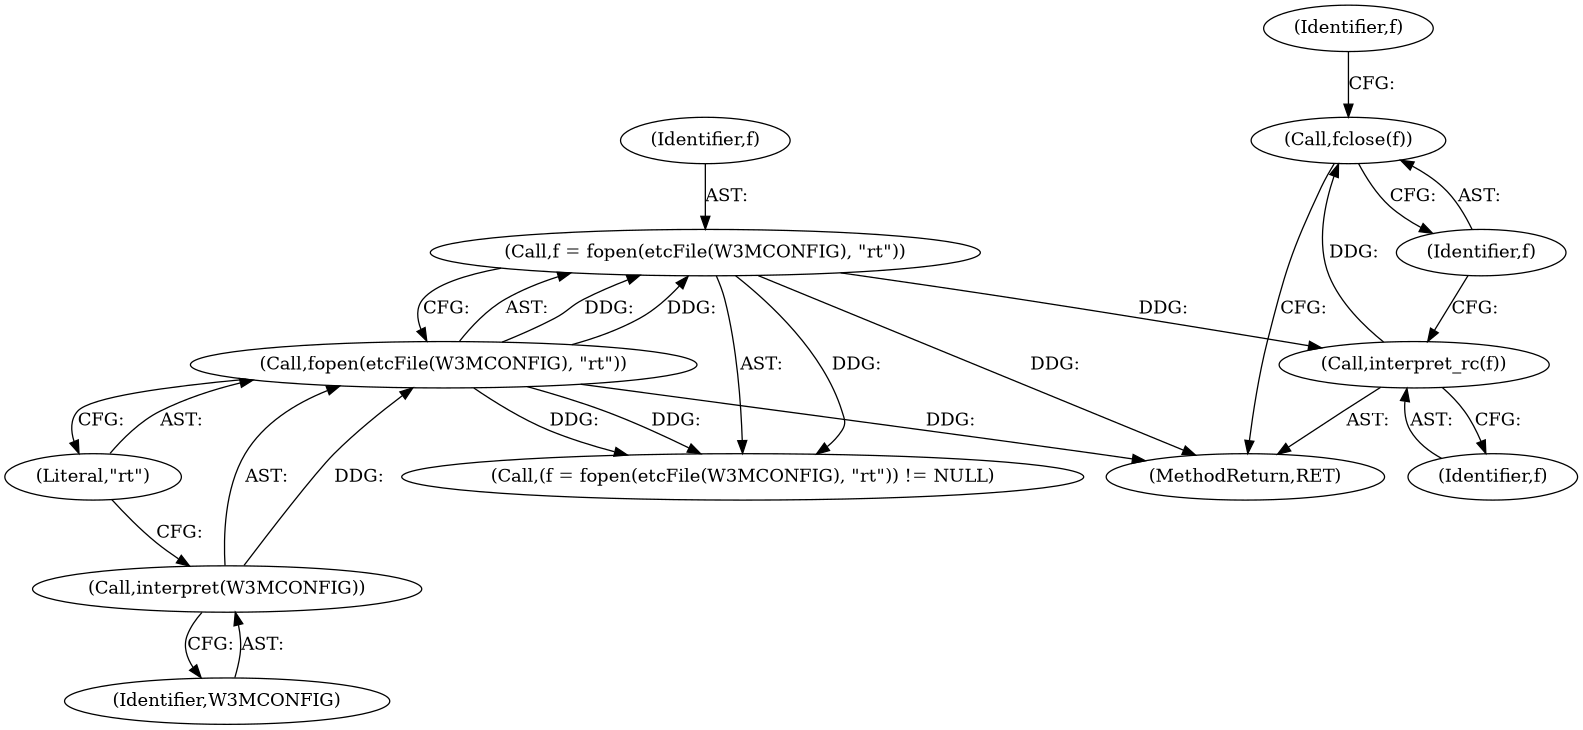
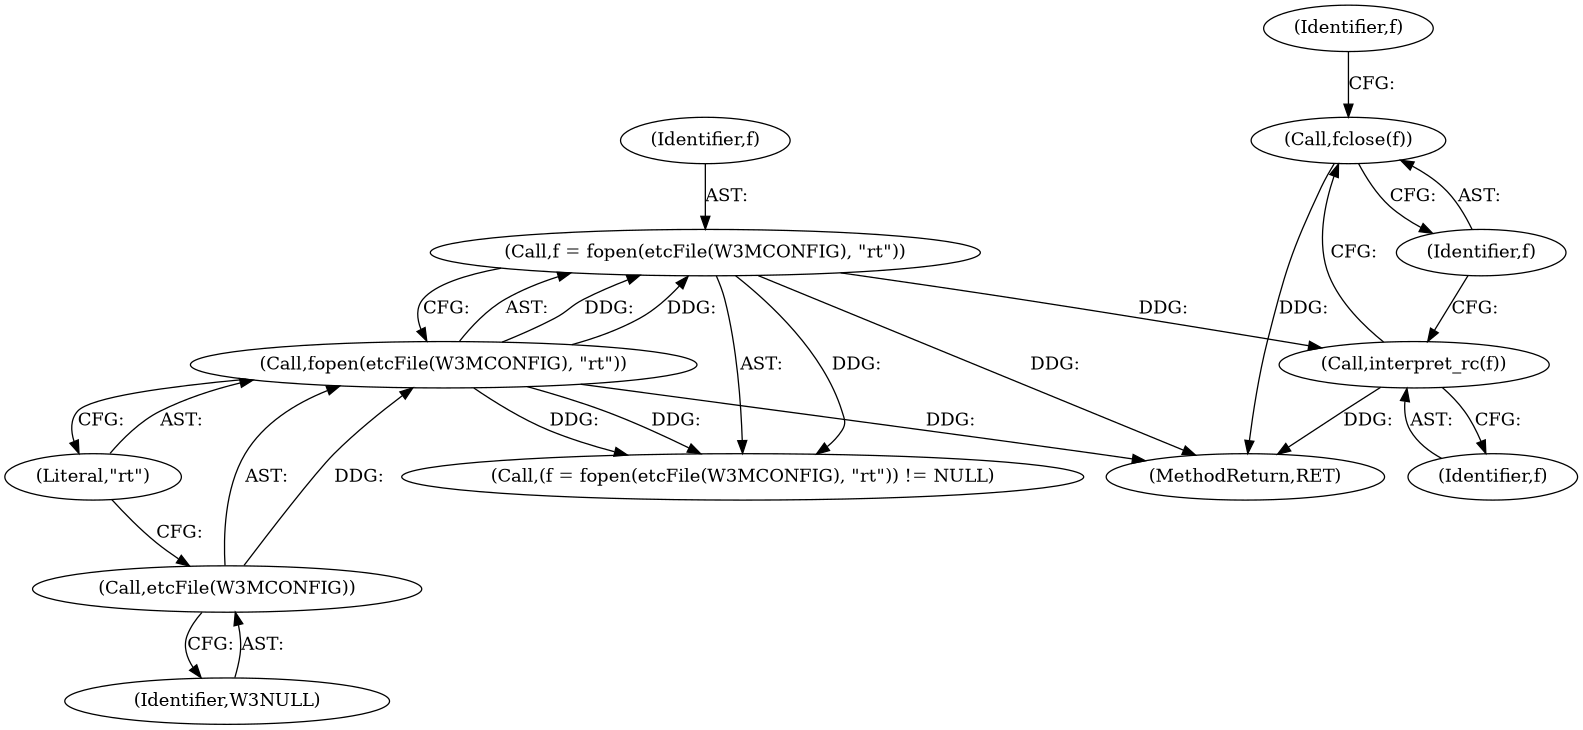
(1357, 253) -> (1357, 253)
(1307, 309) -> (1307, 309)
(1371, 421) -> (1371, 421)
(227, 589) -> (227, 589)
(227, 701) -> (227, 701)
